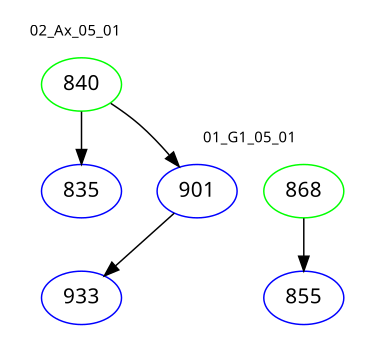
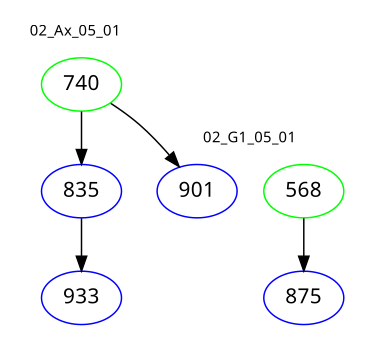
(82, 84) -> (82, 84)
(250, 139) -> (250, 139)
(304, 191) -> (304, 191)
(155, 230) -> (82, 237)
(304, 298) -> (304, 298)
